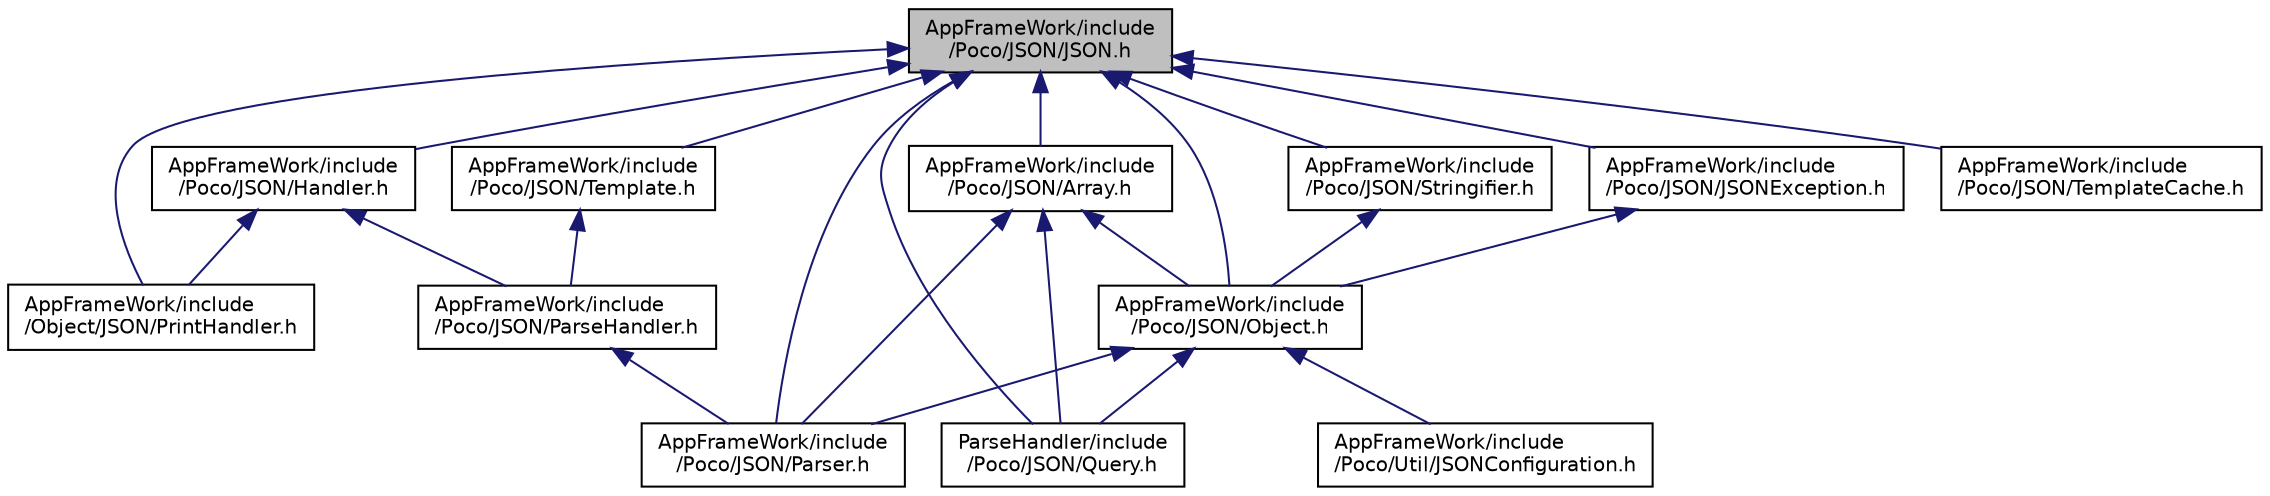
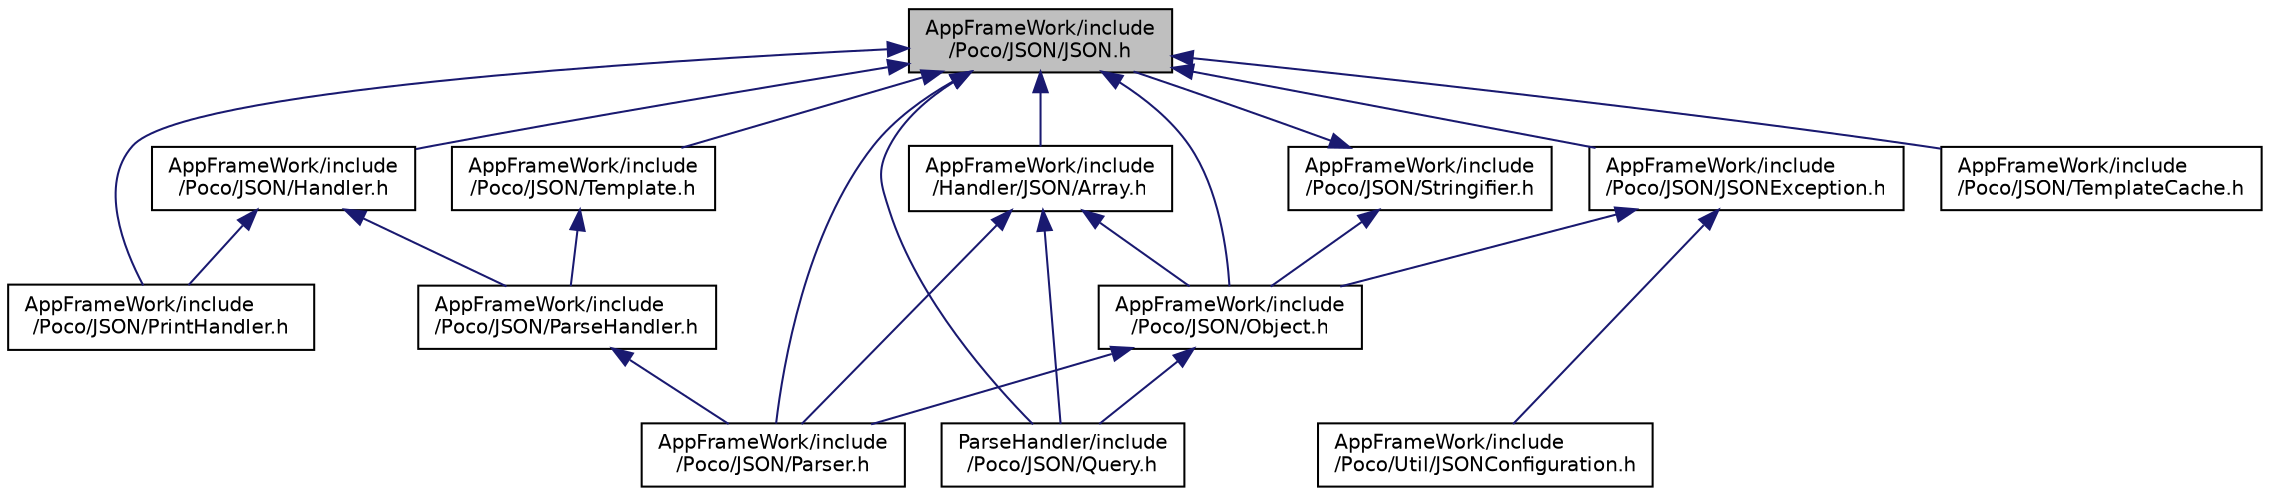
(1228, 114) -> (1232, 106)
(1041, 179) -> (1041, 179)
(161, 317) -> (161, 317)
(1367, 391) -> (1608, 325)
